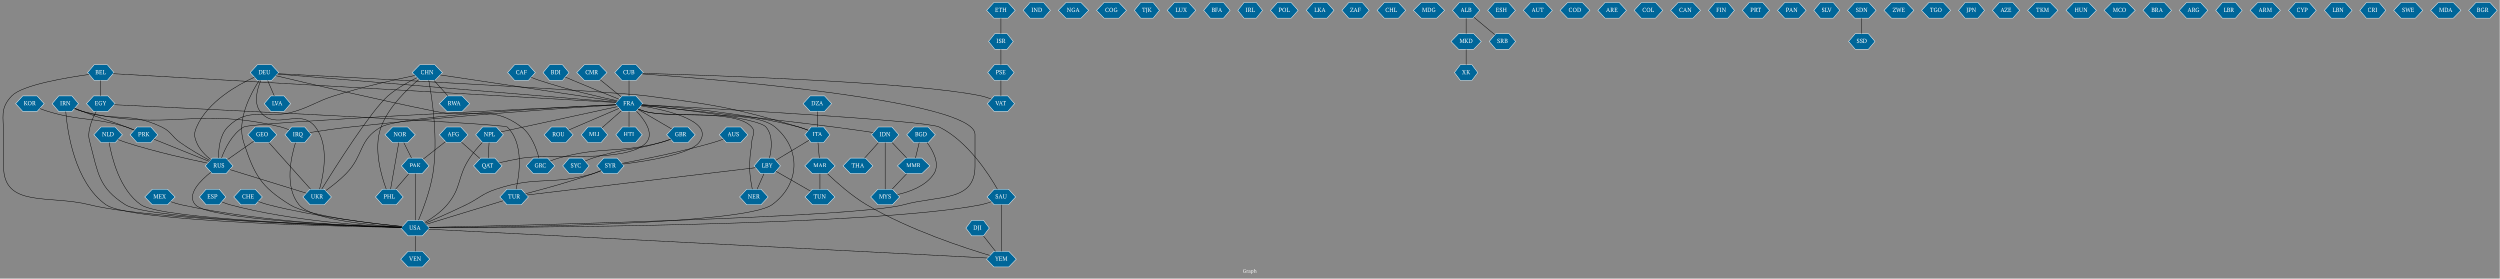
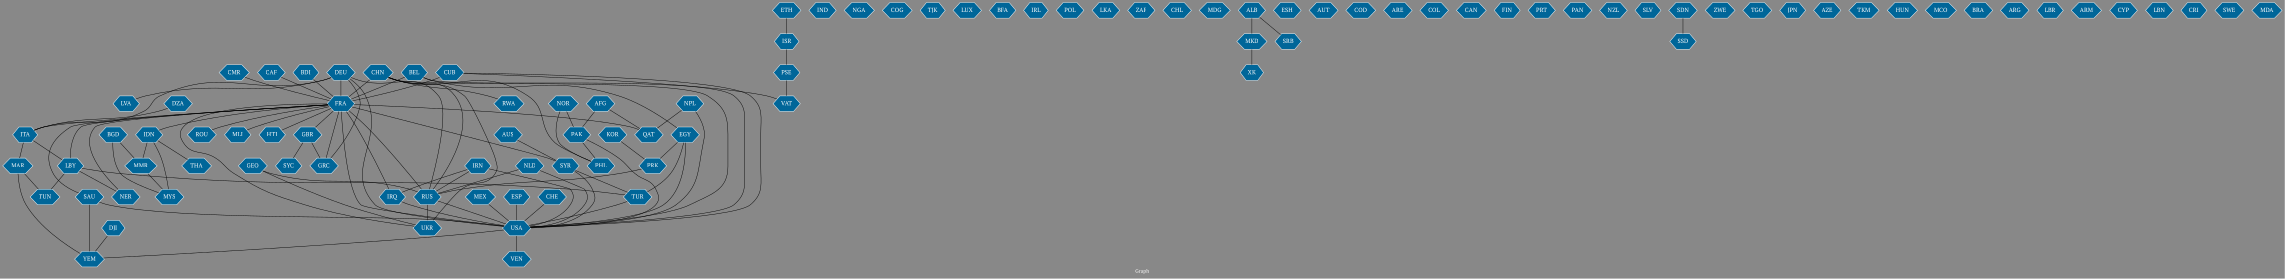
none -> (1613, 10)
(2483, 10) -> none
(103, 119) -> (669, 150)
(300, 119) -> none
(559, 119) -> (333, 135)
